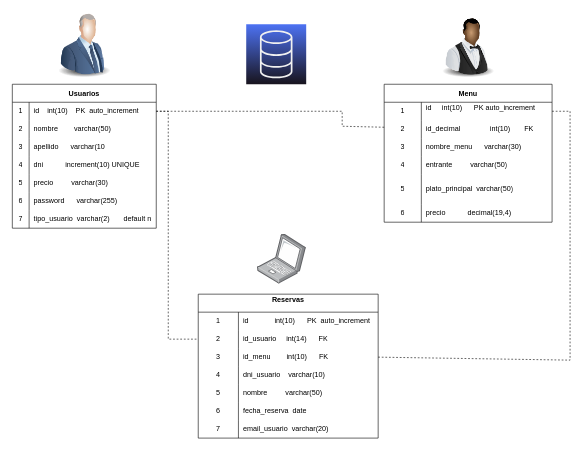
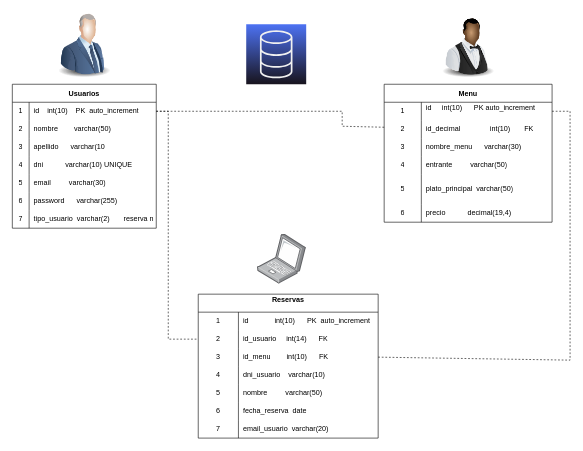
(95, 165) -> (92, 165)
(82, 183) -> (79, 183)
(95, 219) -> (95, 219)
